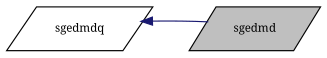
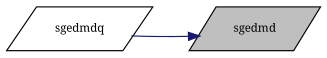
(180, 21) -> (160, 37)
